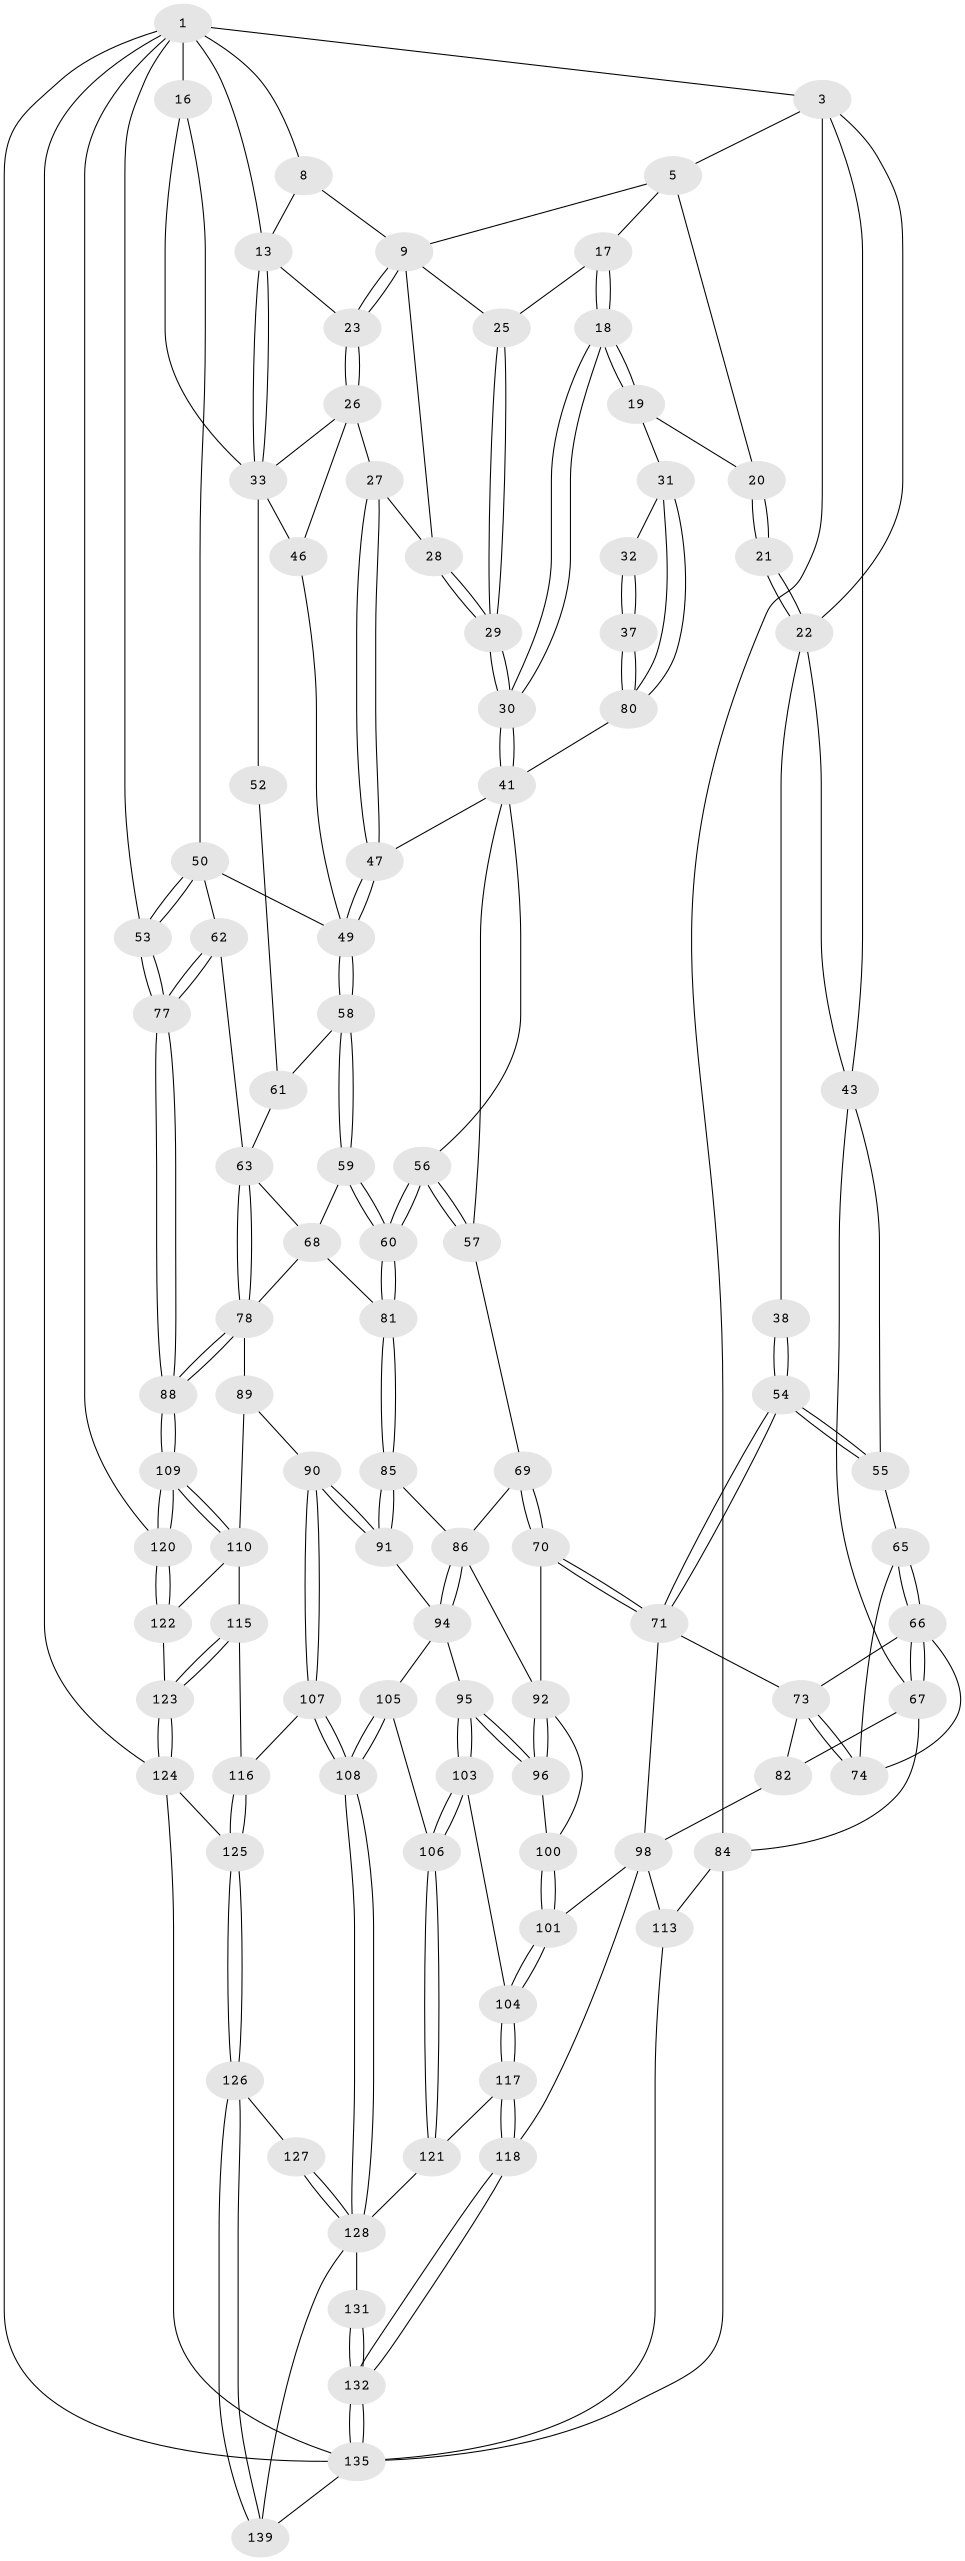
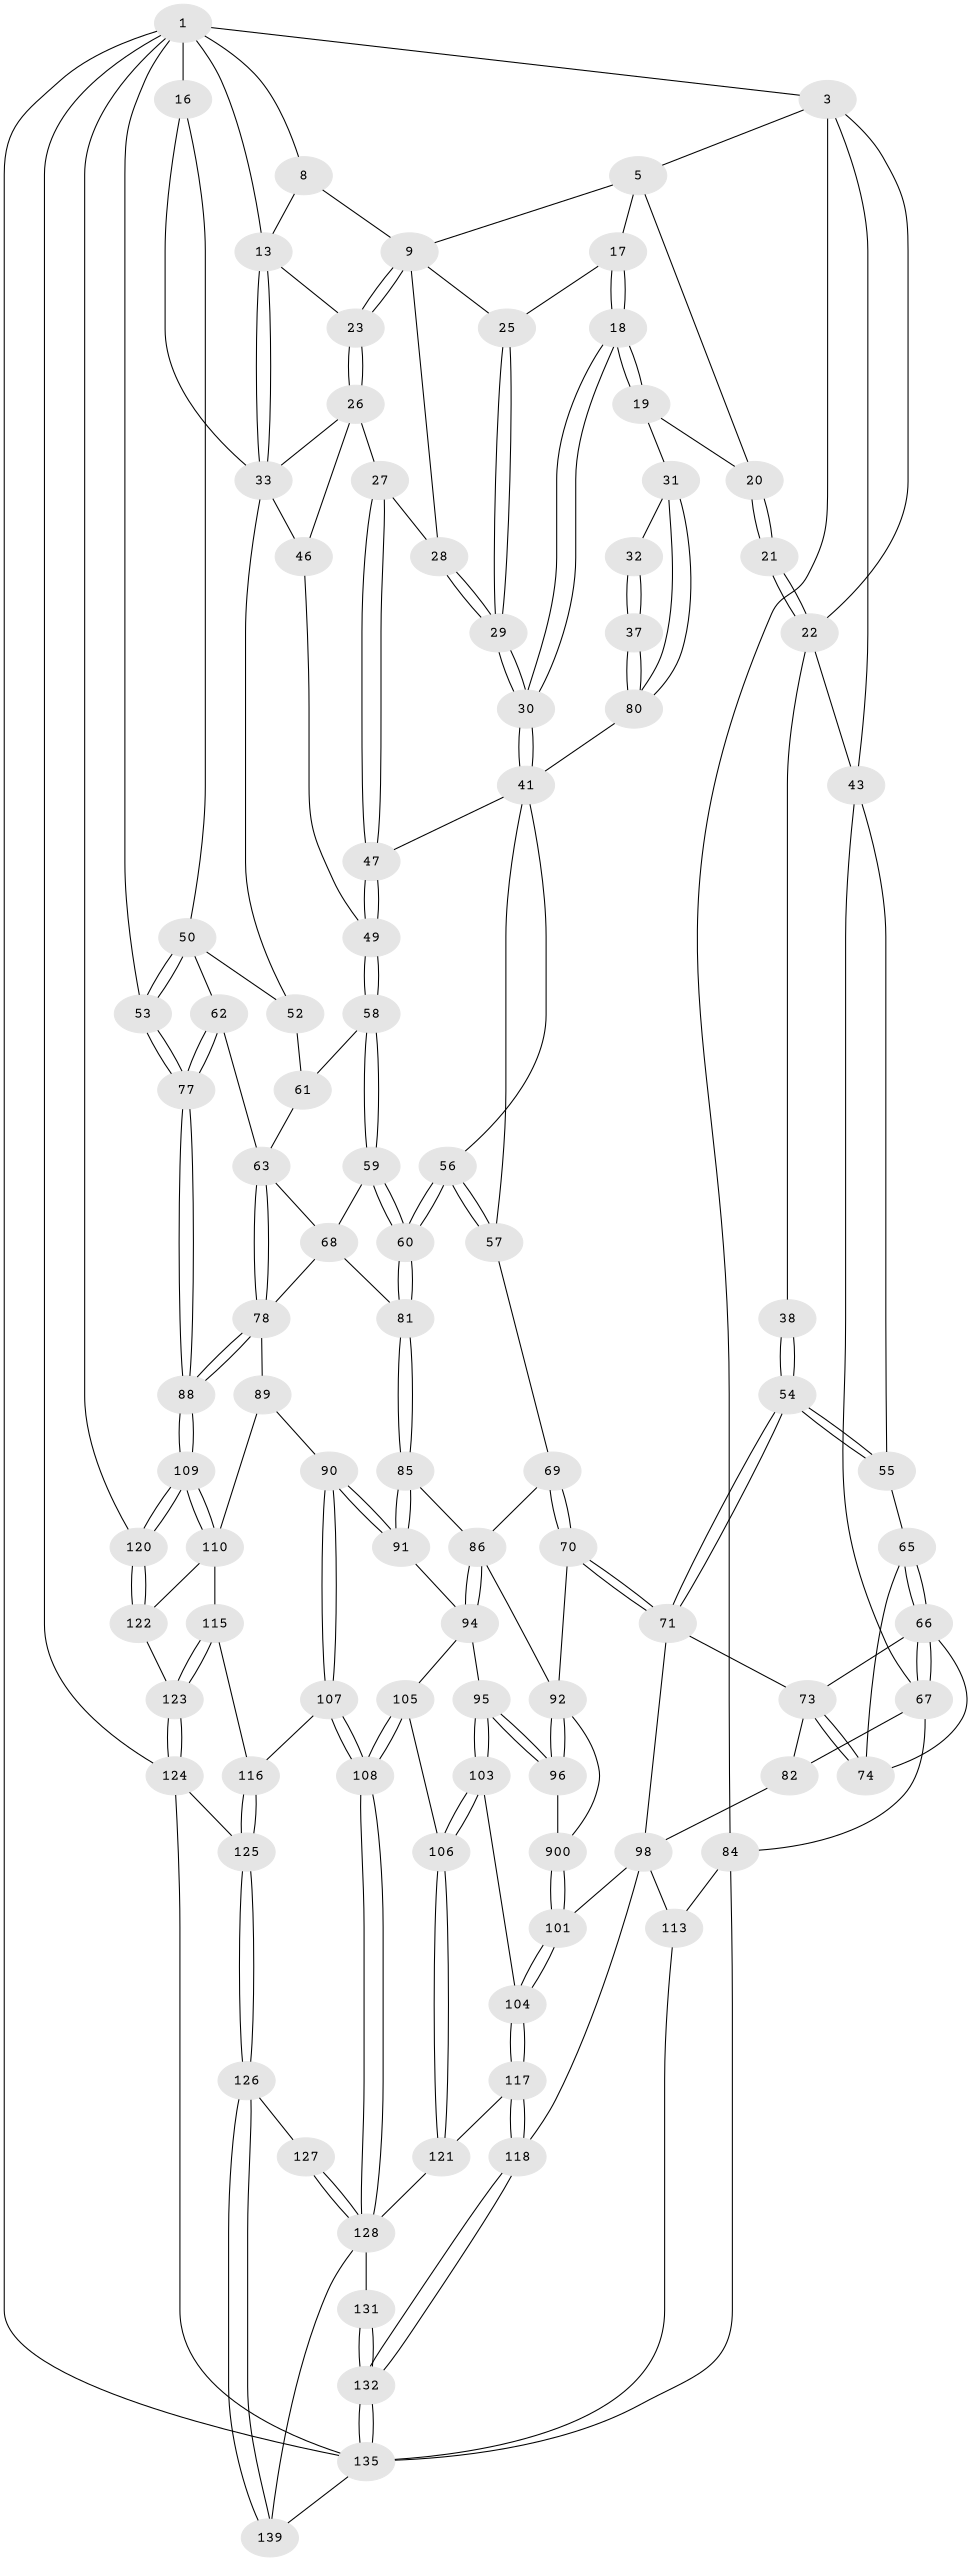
(273, 900) -> (241, 976)
(548, 1852) -> (558, 1852)
